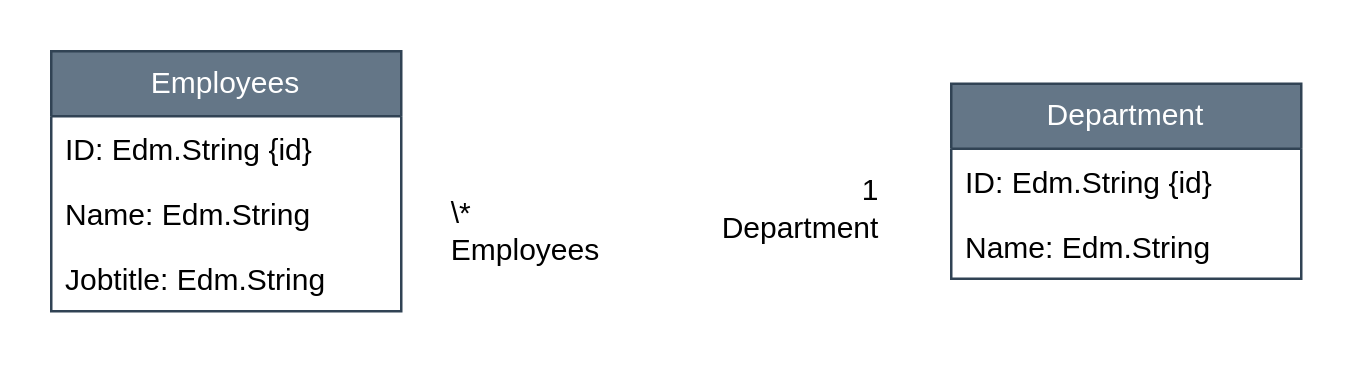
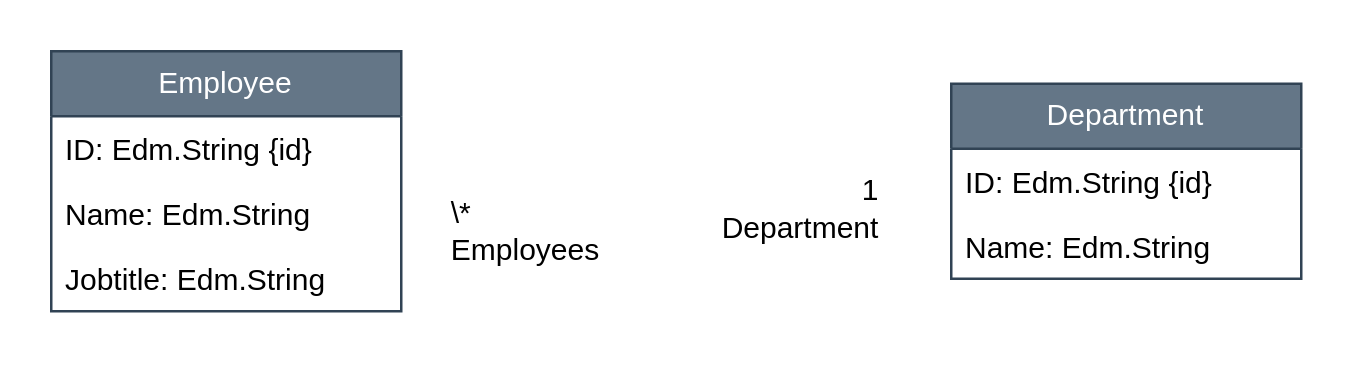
(226, 84) -> (226, 84)
